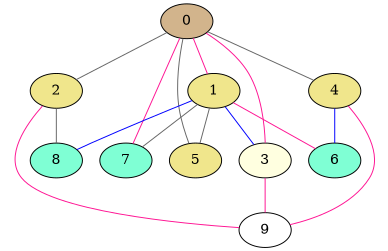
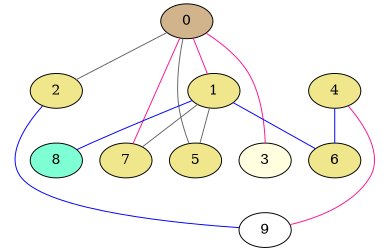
(261, 56) -> none
(56, 126) -> none
(240, 126) -> none
(274, 126) -> (274, 126)
(126, 160) -> (126, 160)
(335, 160) -> (335, 160)
(265, 195) -> none
(87, 207) -> (87, 207)
